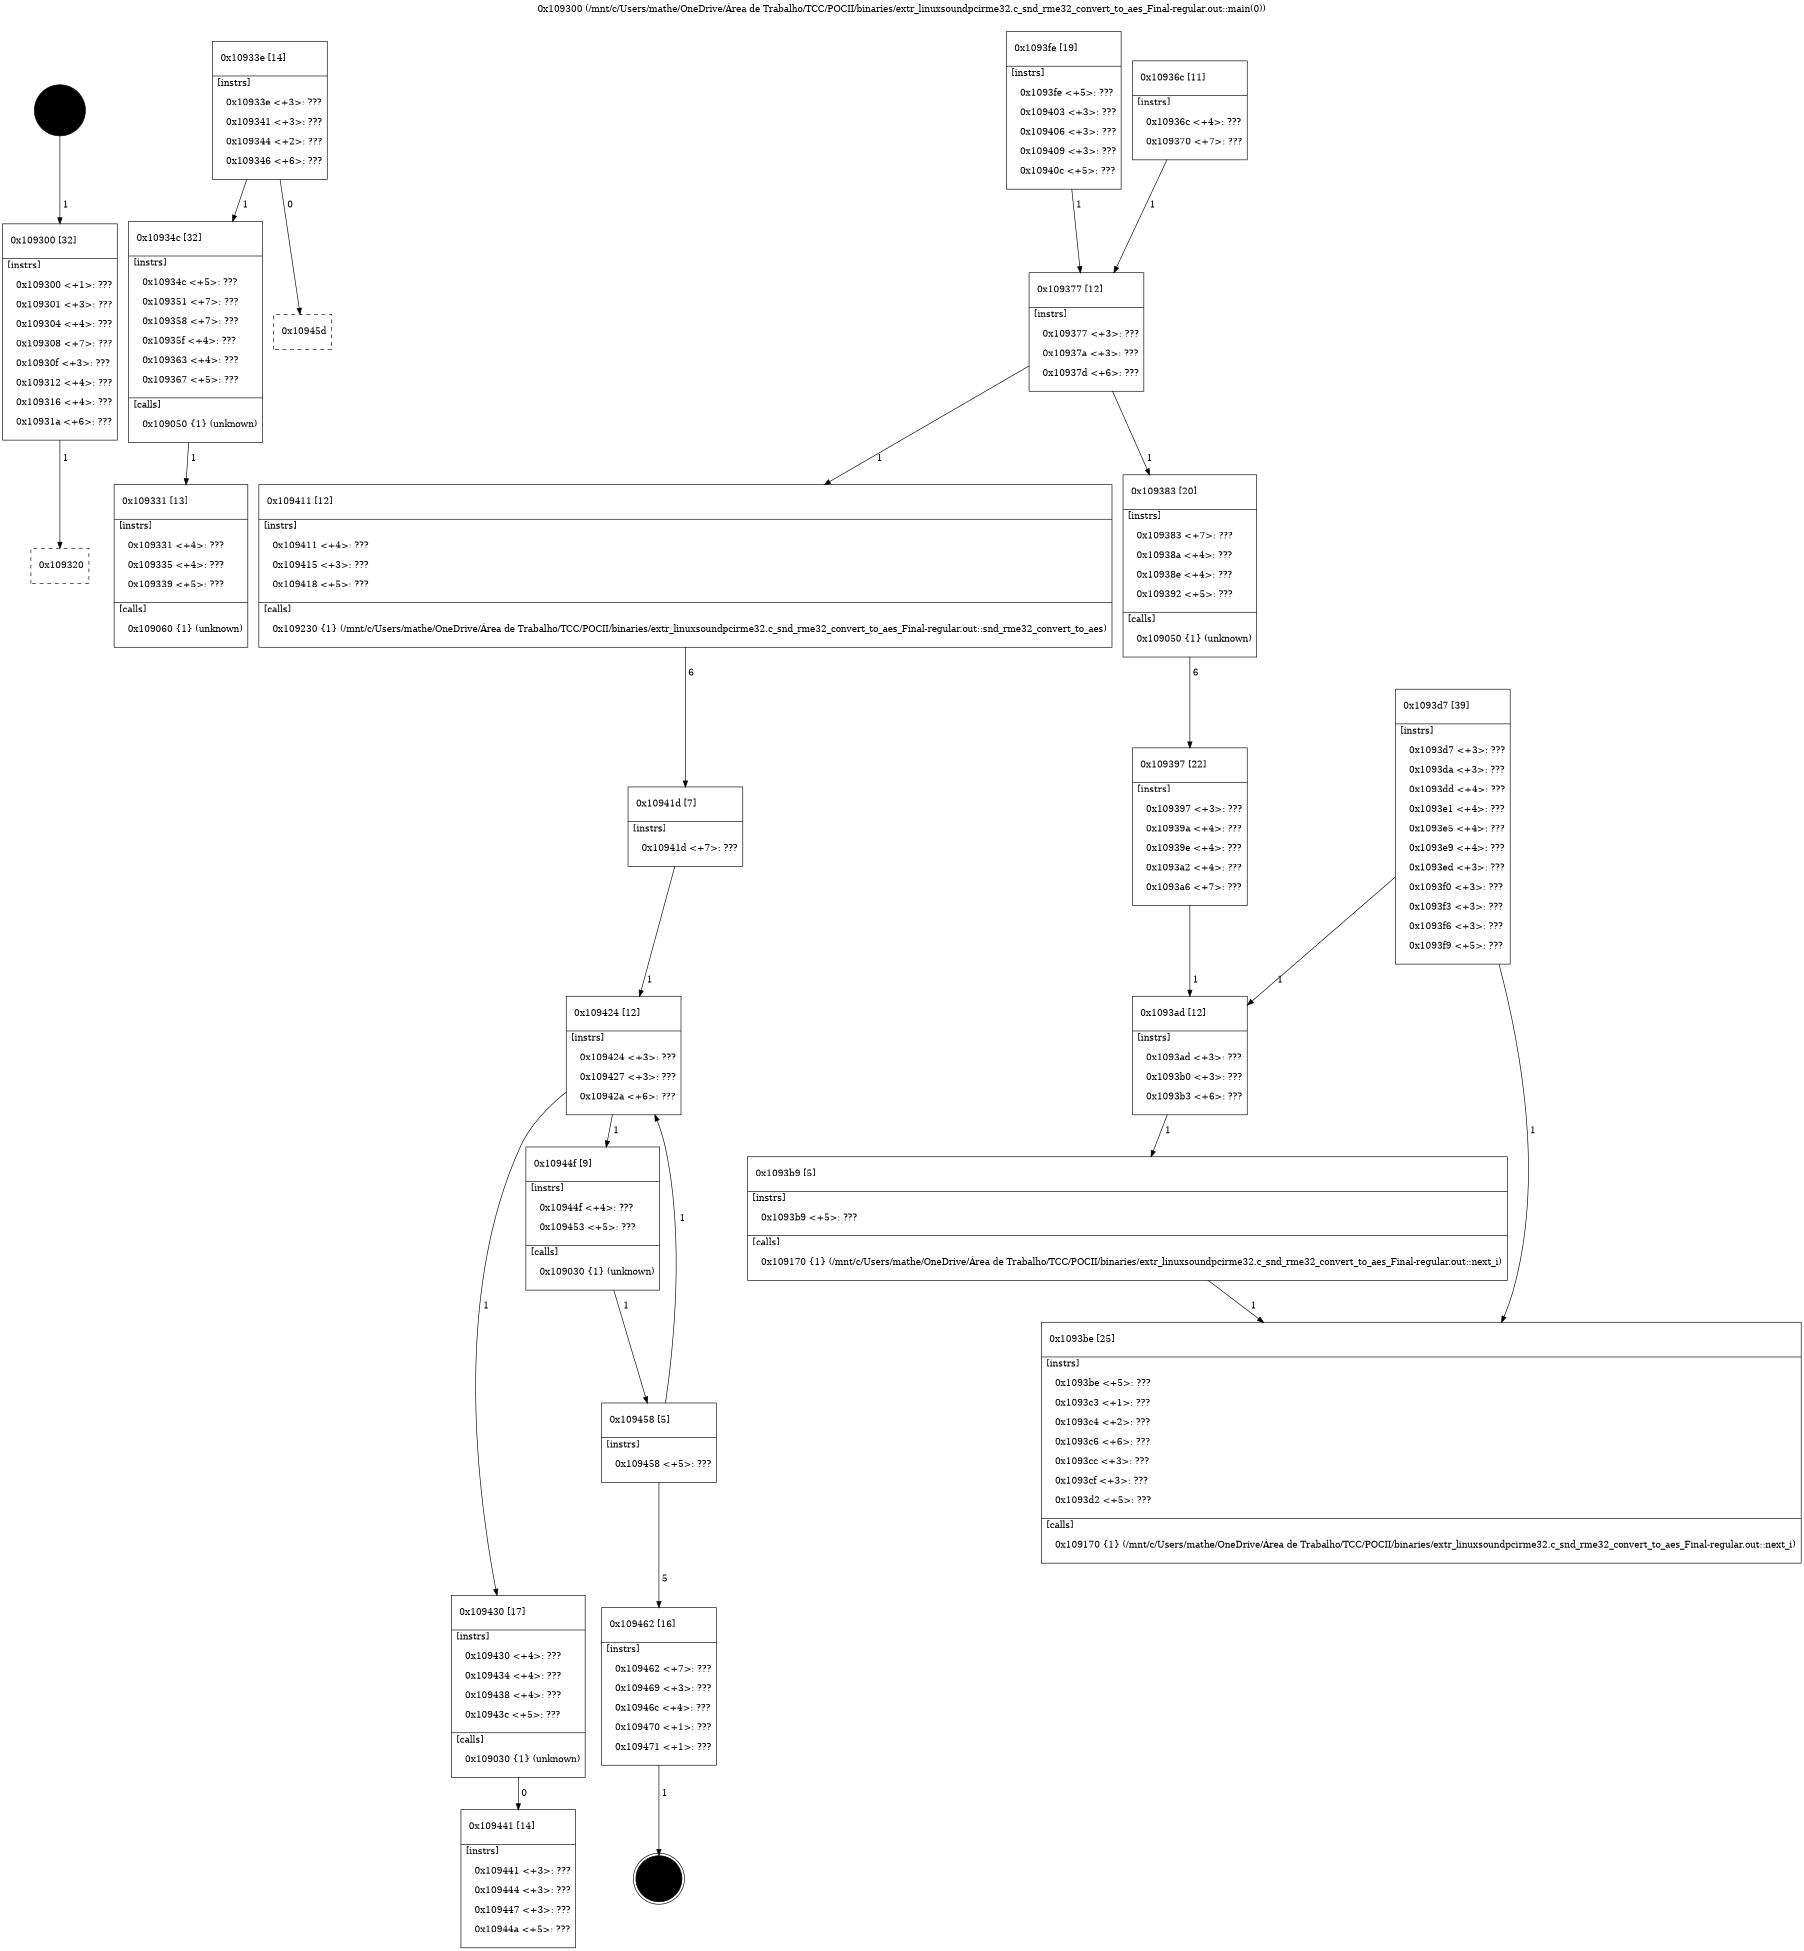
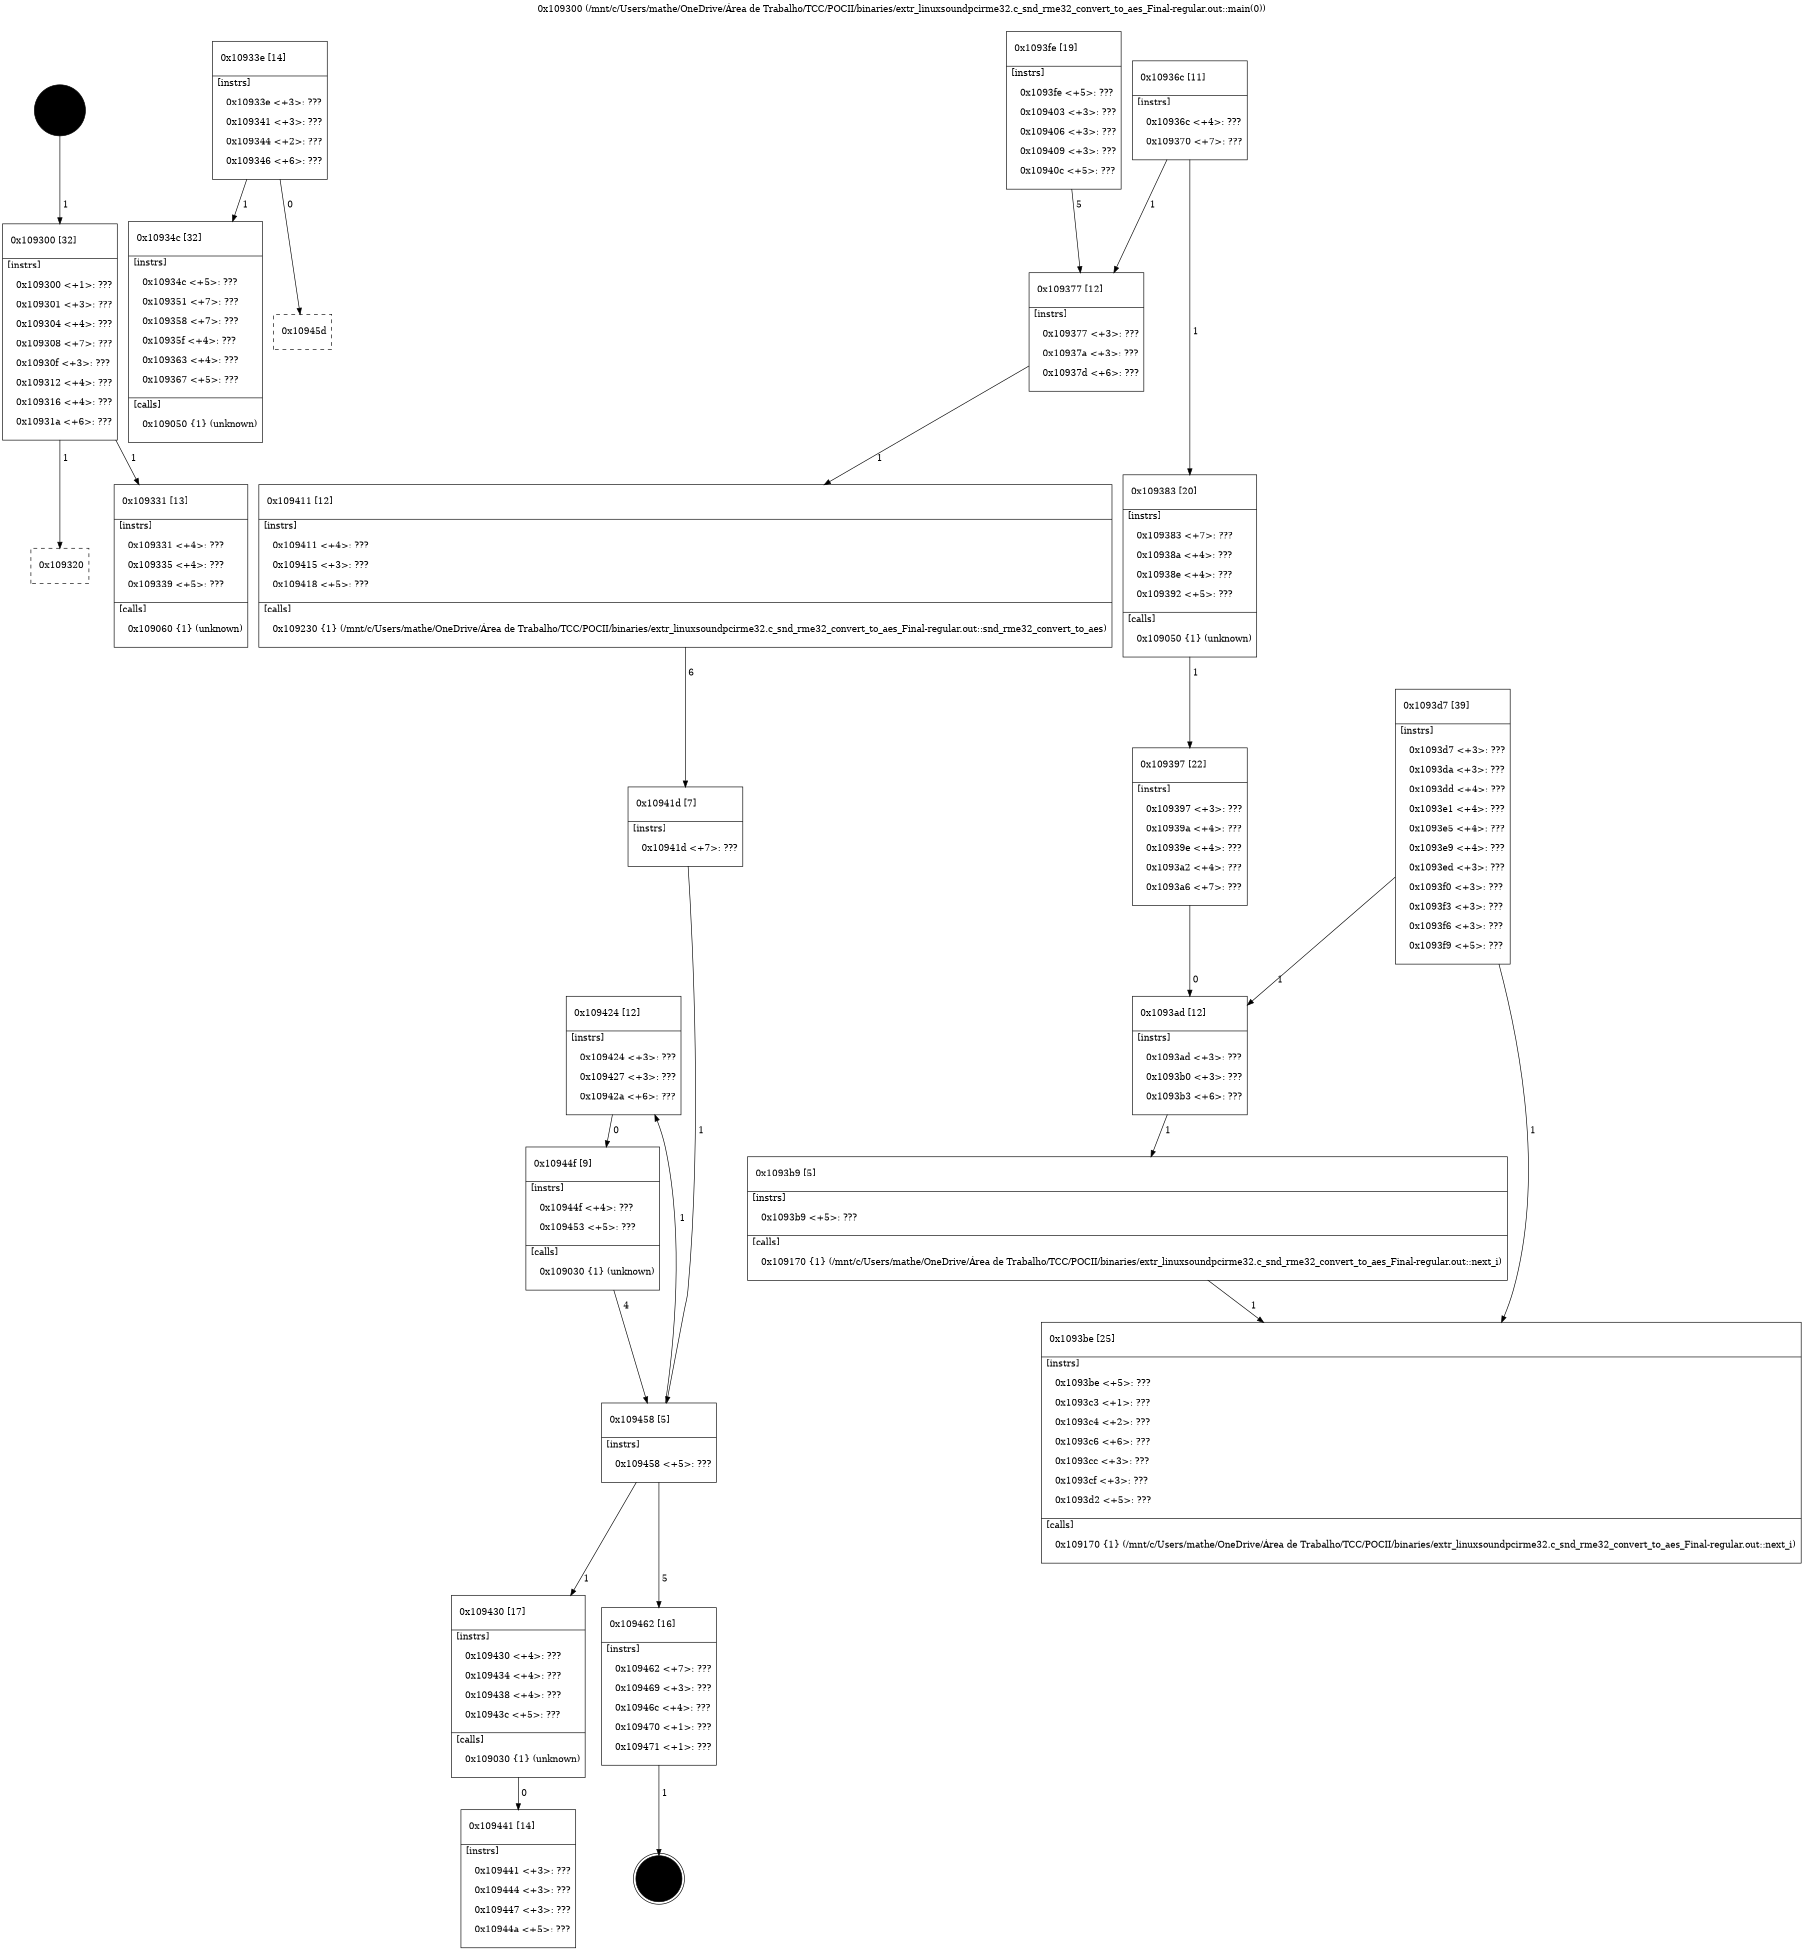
(1078, 205) -> (1078, 205)
(1130, 430) -> (1190, 314)
(187, 461) -> (126, 460)
(1194, 673) -> (1194, 673)
(658, 928) -> (695, 1132)
(1194, 980) -> (1194, 980)
(615, 1131) -> (615, 1131)
(625, 1306) -> (625, 1306)
(478, 1330) -> (605, 1536)
